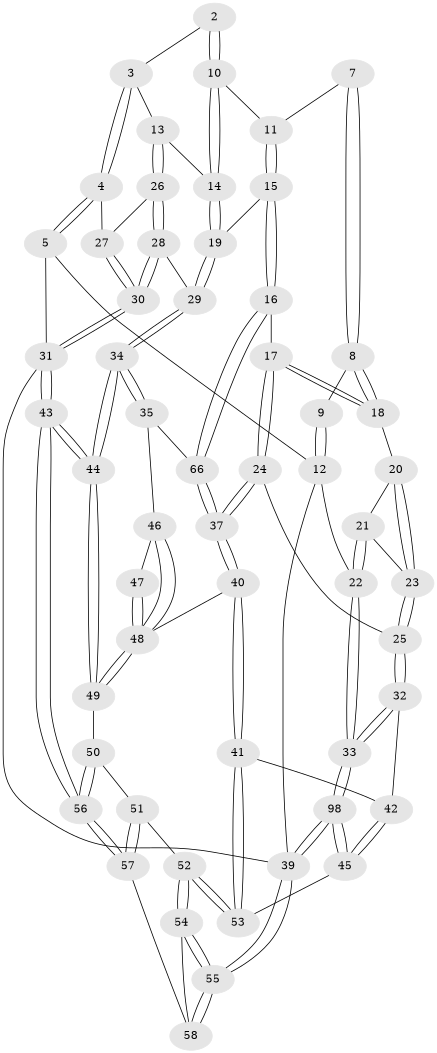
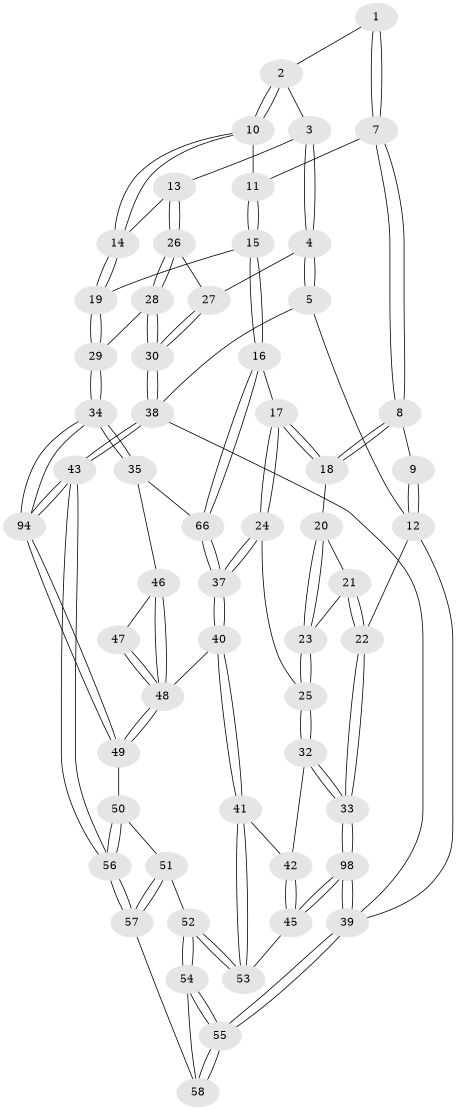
none -> (377, 17)
(46, 357) -> (153, 413)
(94, 470) -> (24, 527)
